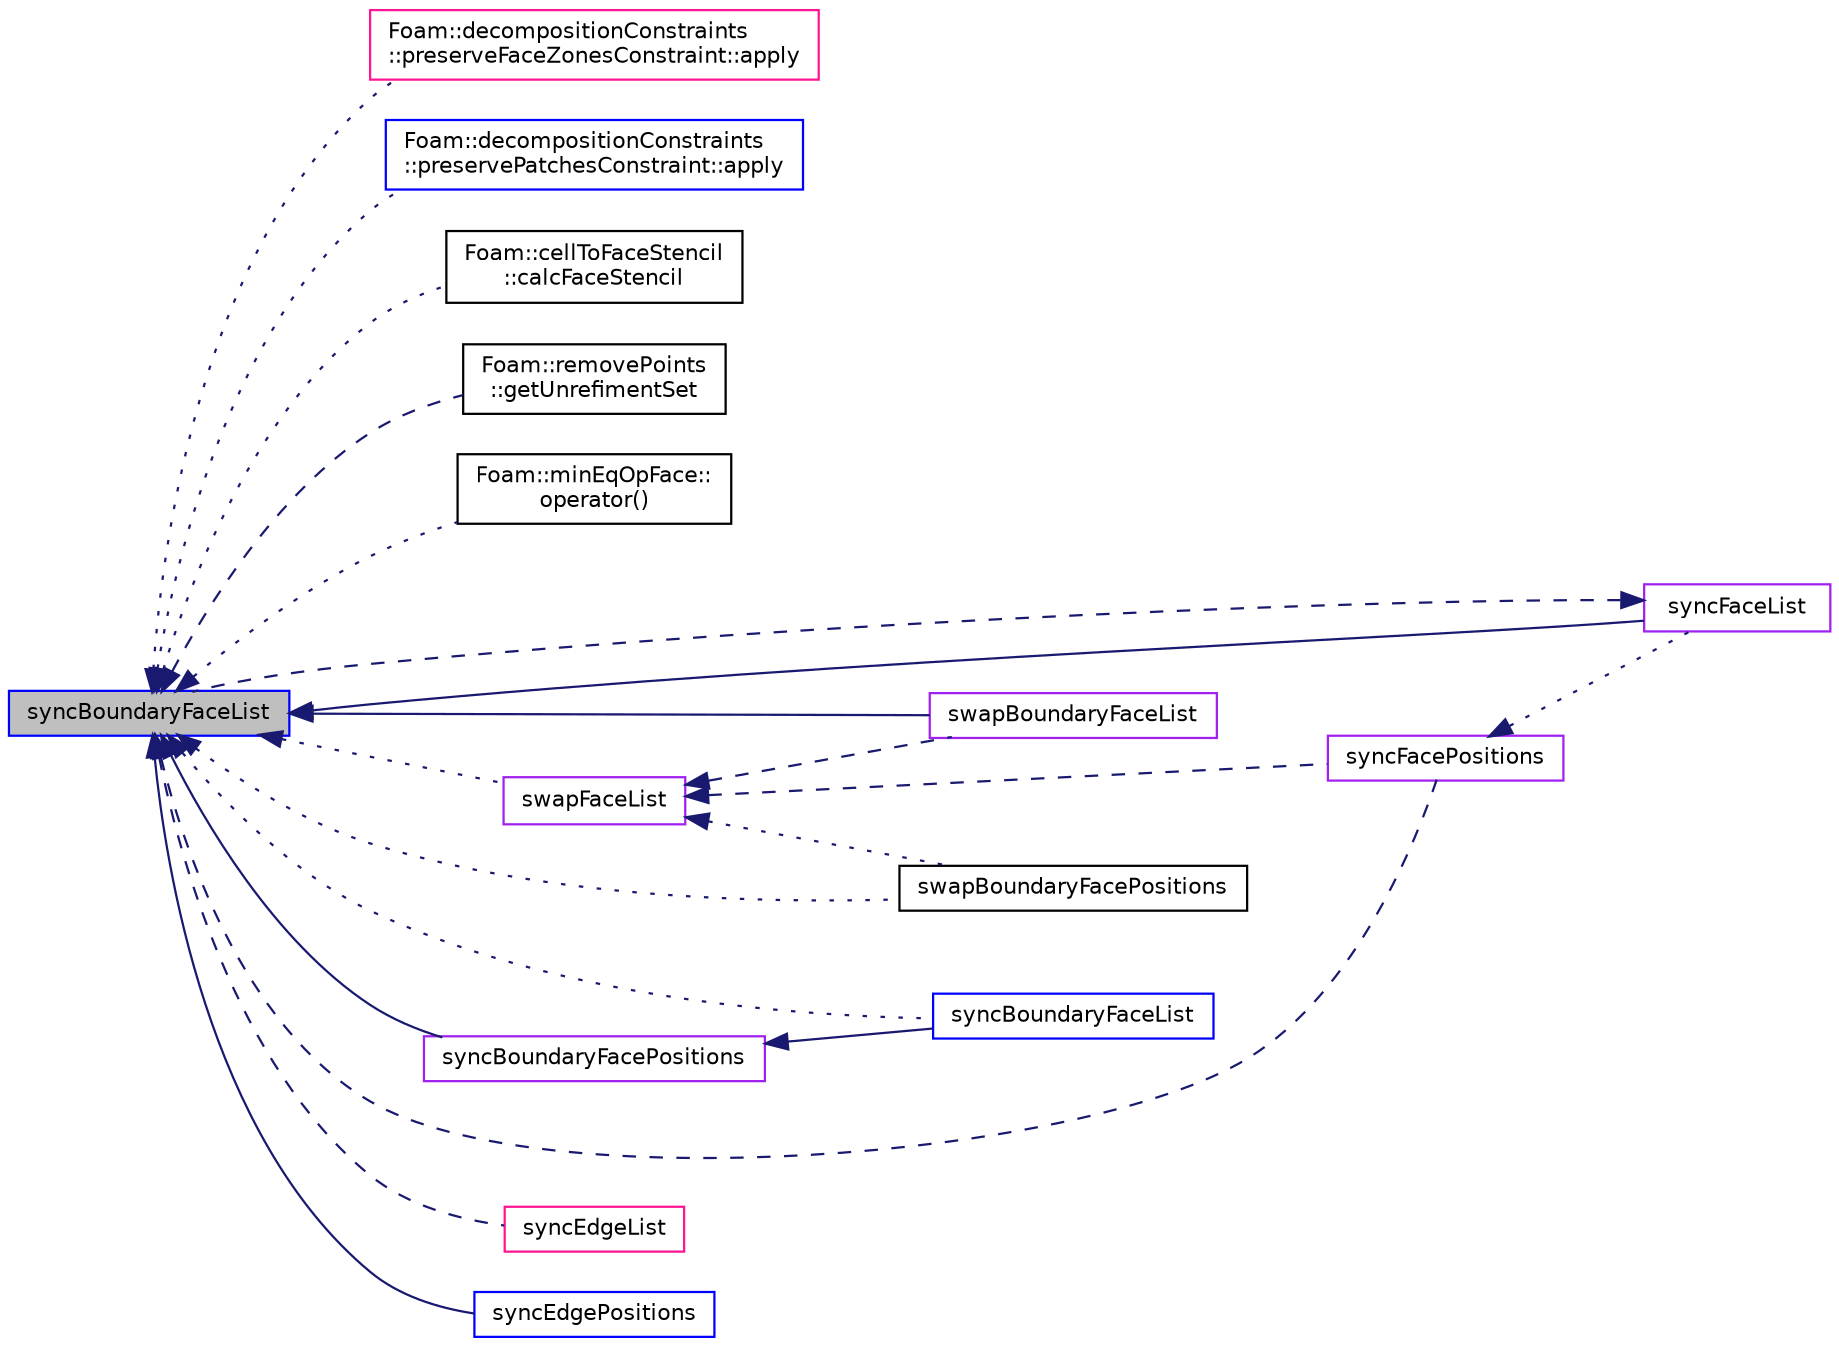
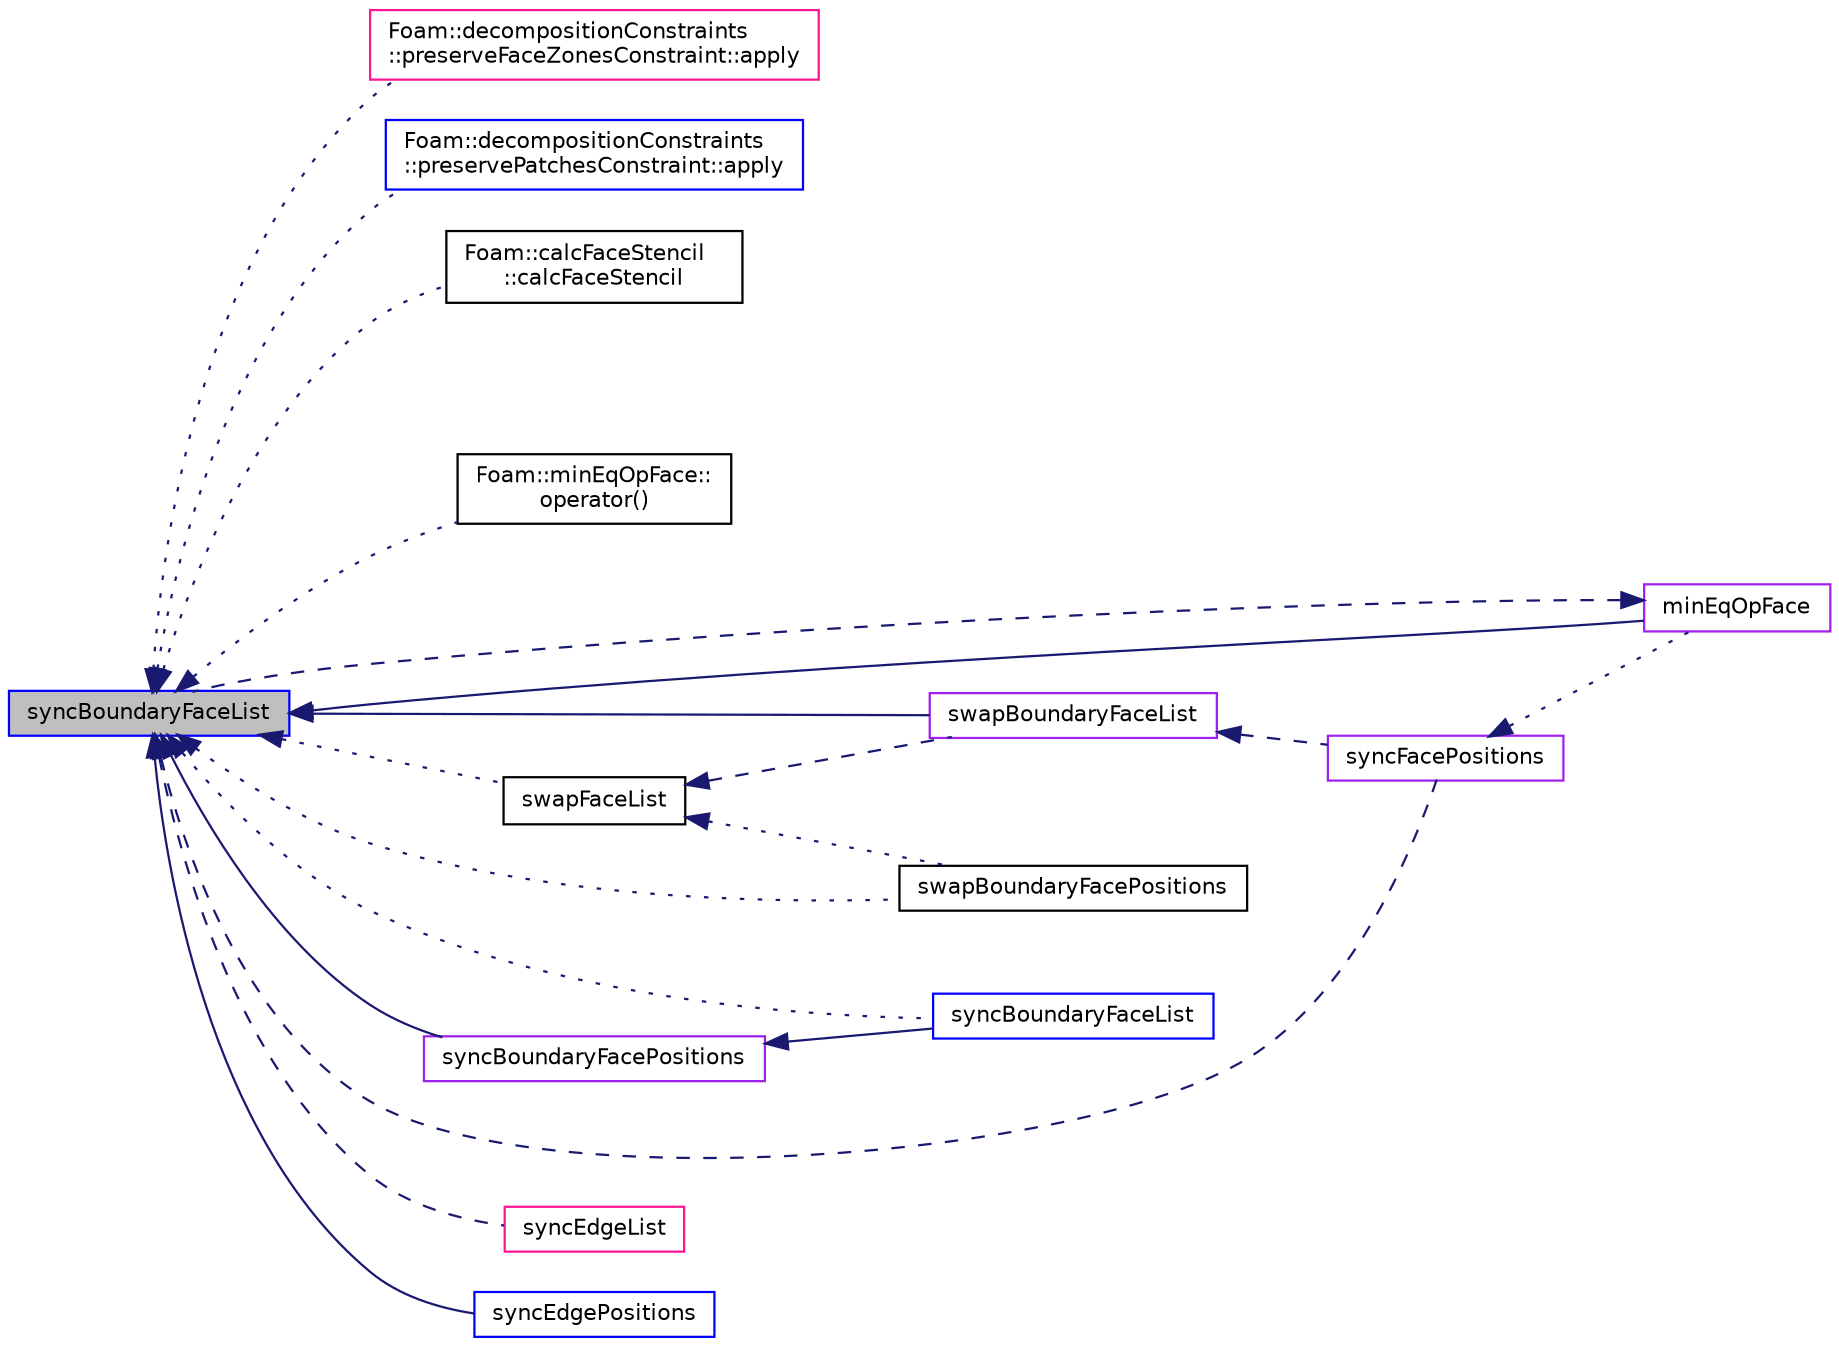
(594, 267) -> (594, 267)
(594, 379) -> none
(1737, 608) -> (1737, 608)
(1018, 780) -> (1284, 740)
(594, 801) -> (594, 801)
